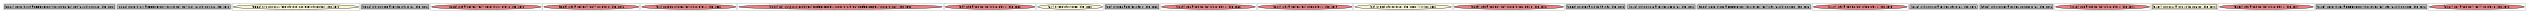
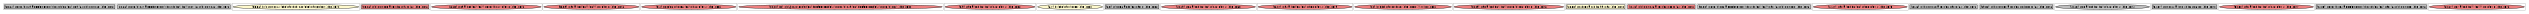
(395, 7) -> (395, 7)
(1403, 7) -> (1403, 7)
(1596, 7) -> (1596, 7)
(1661, 7) -> (1661, 7)
(2103, 7) -> (2103, 7)
(2185, 7) -> (2185, 7)
